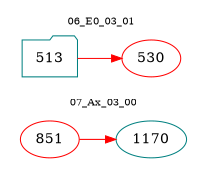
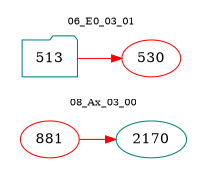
(104, 103) -> (104, 103)
(50, 139) -> (50, 139)
(151, 139) -> (151, 139)
